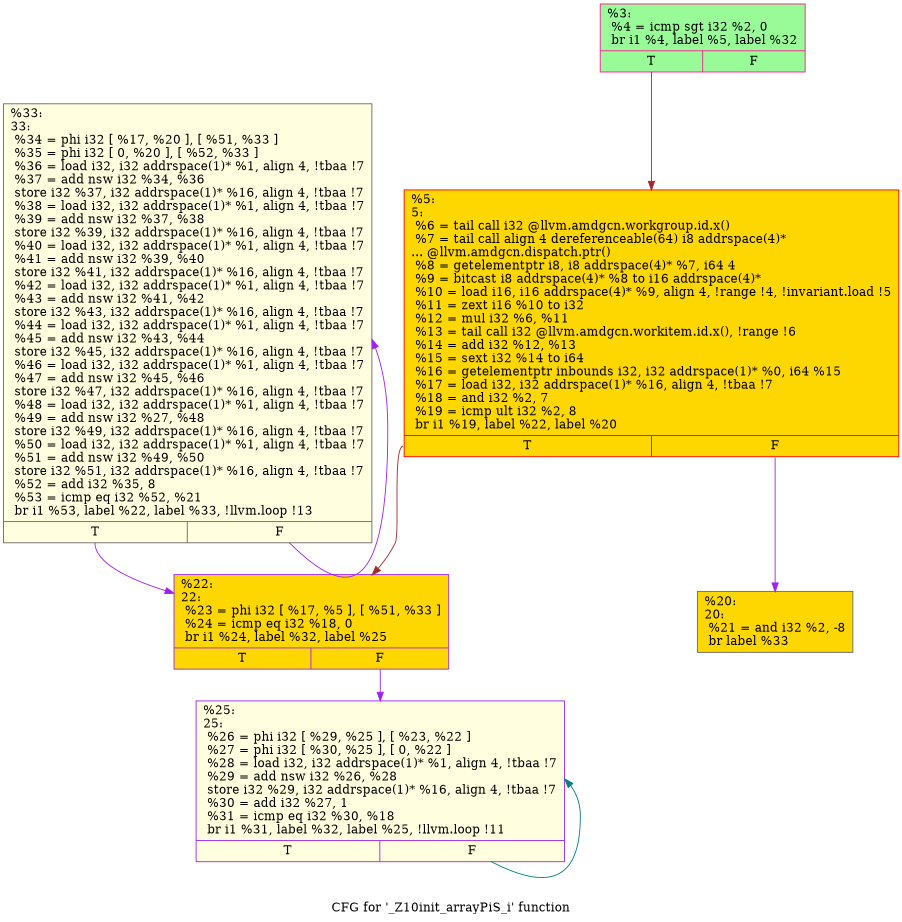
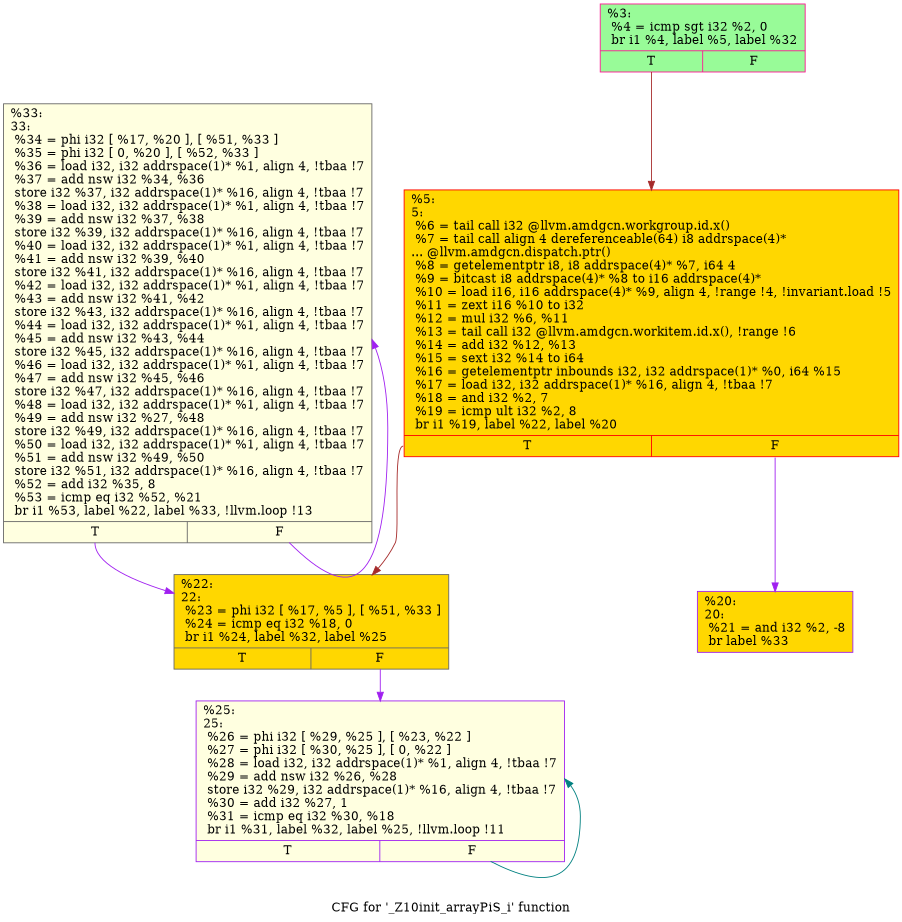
(311, 622) -> (311, 622)
(775, 622) -> (775, 622)
